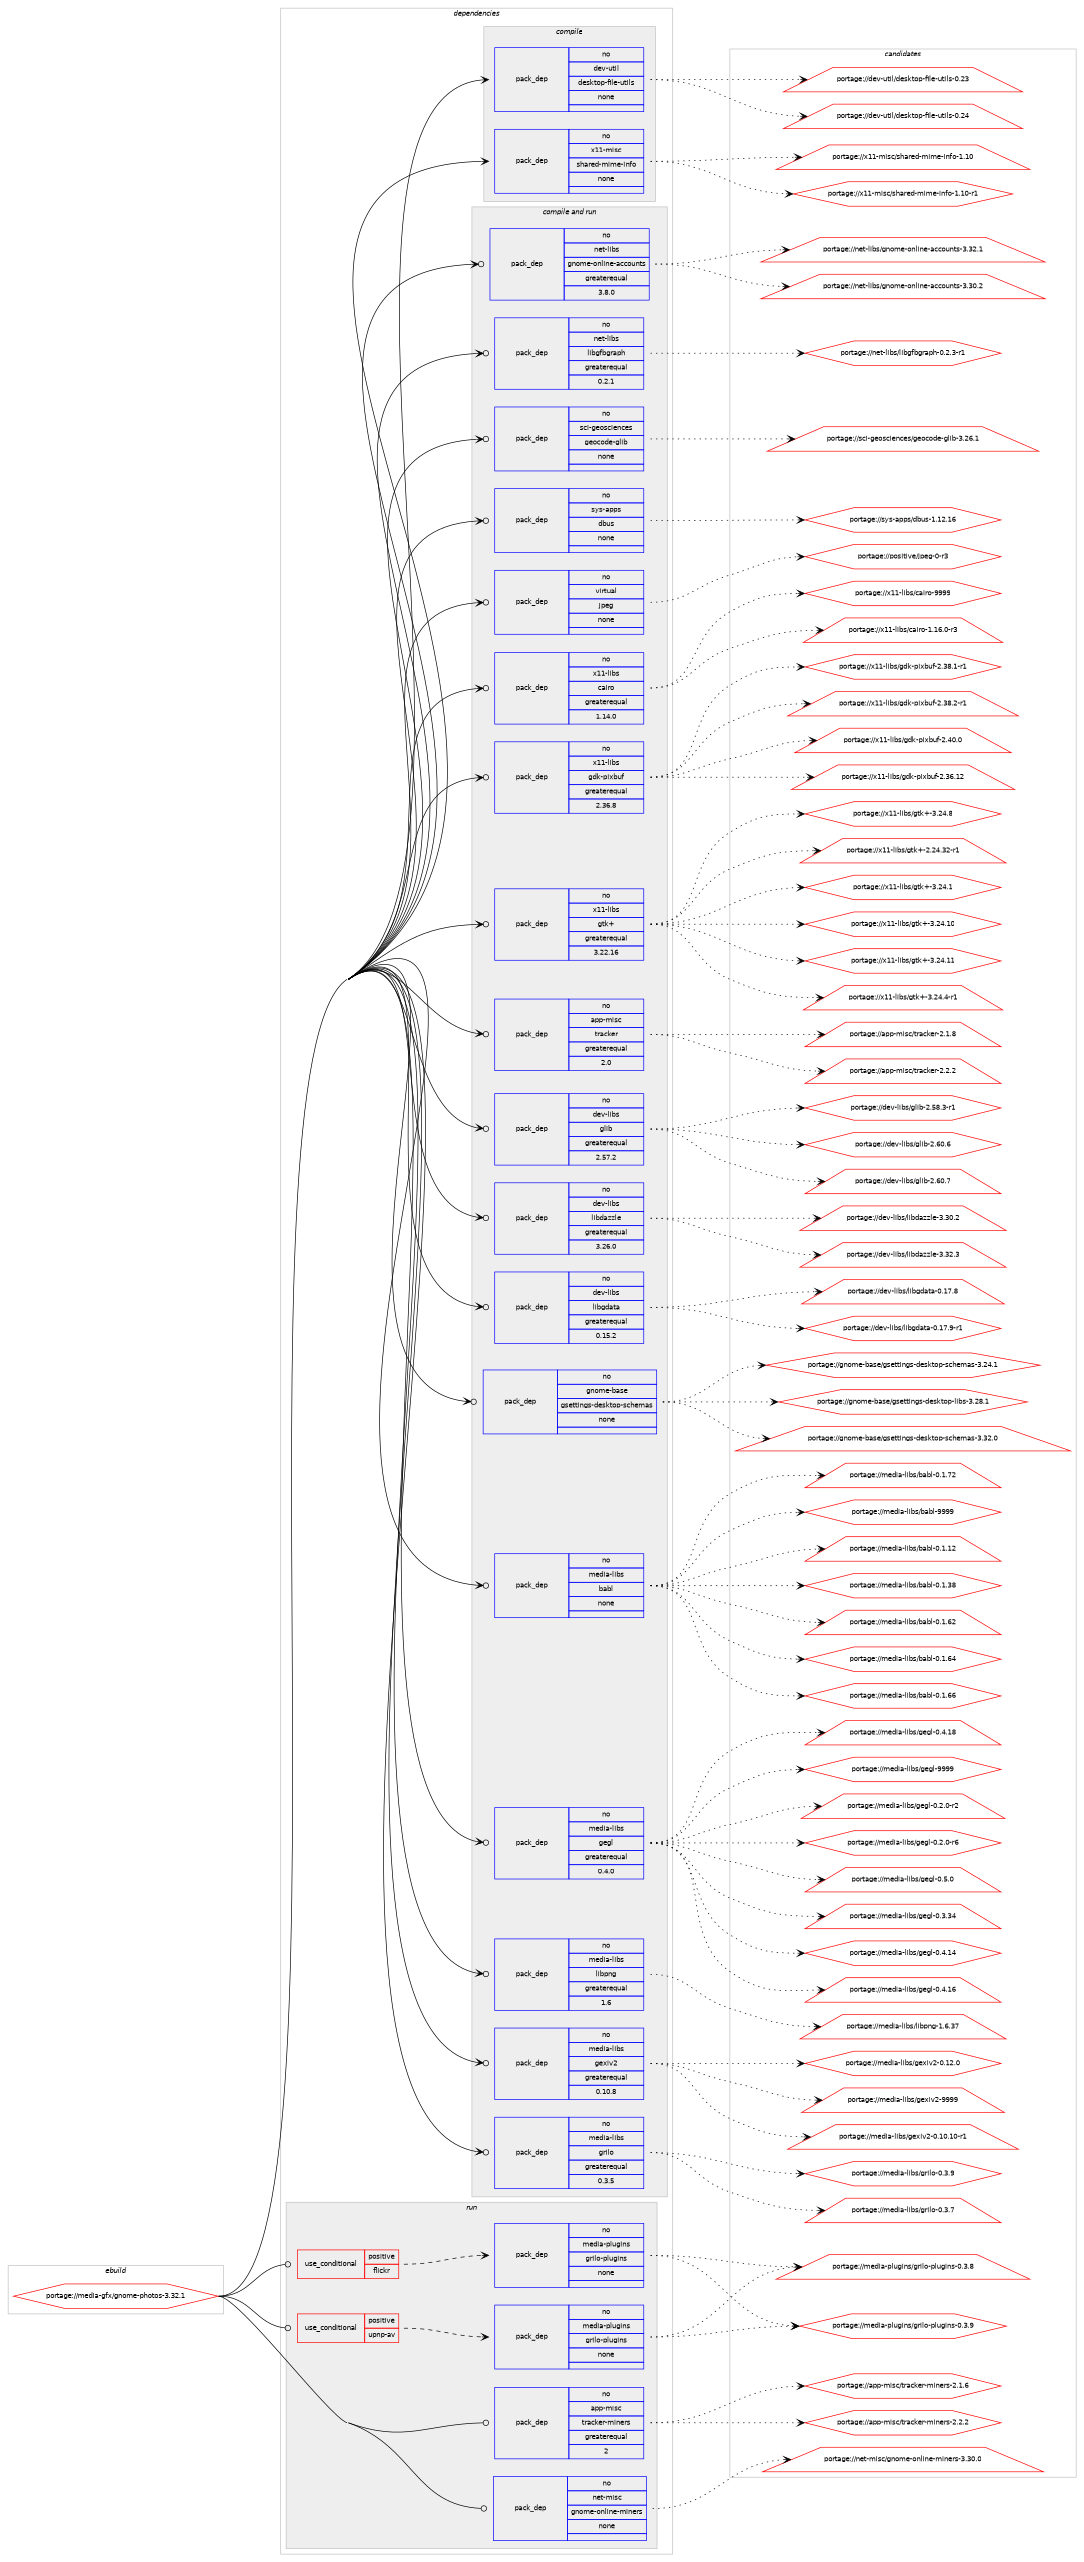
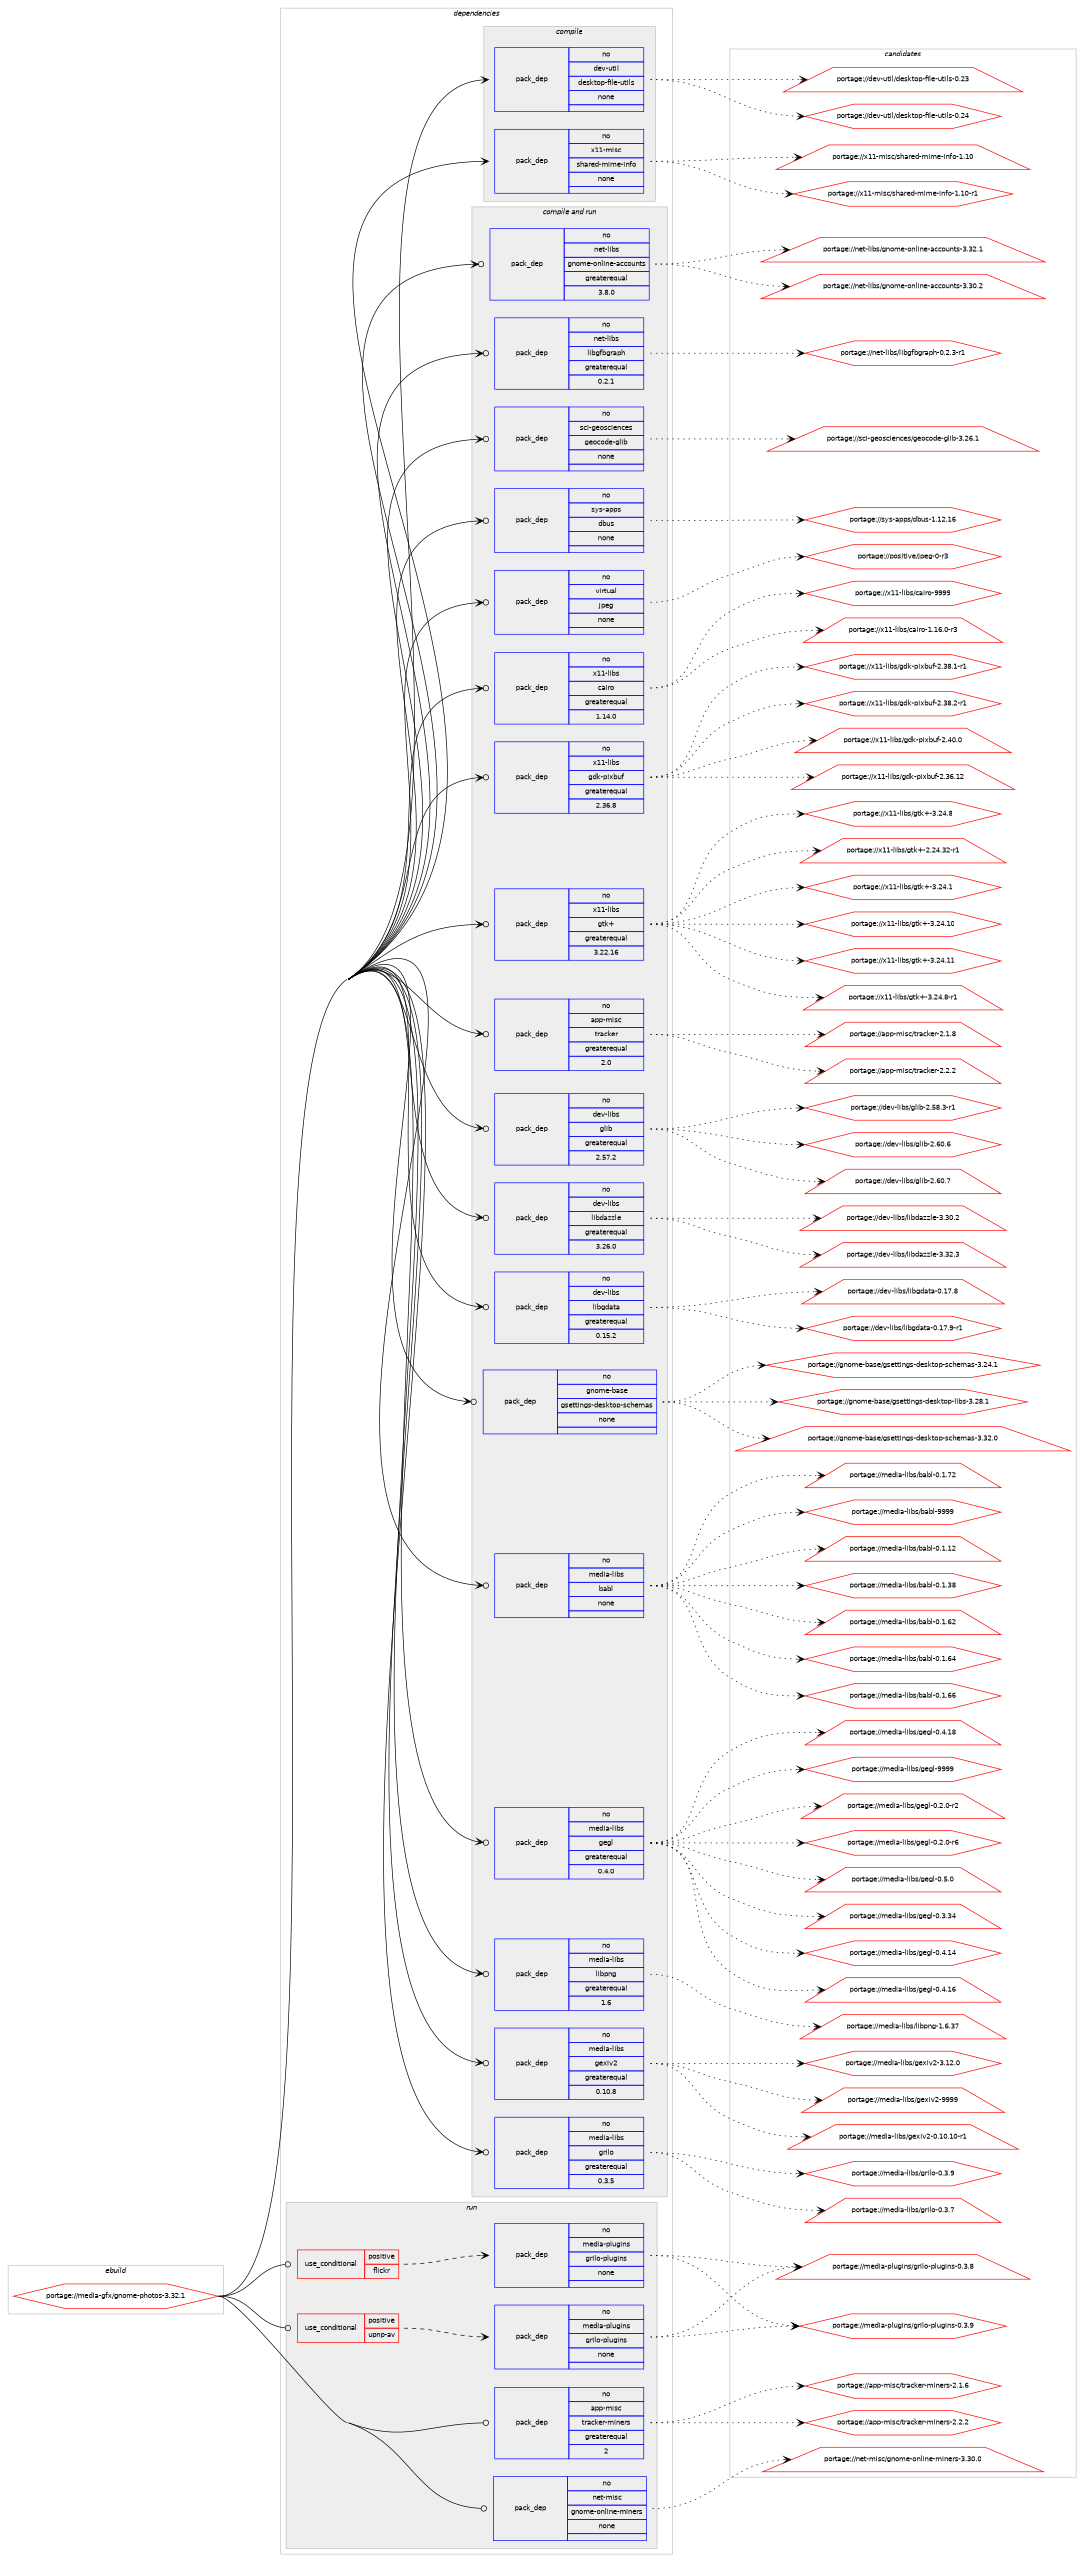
(903, 116) -> (903, 116)
(903, 704) -> (903, 704)
(903, 998) -> (903, 998)
(903, 2063) -> (903, 2063)
